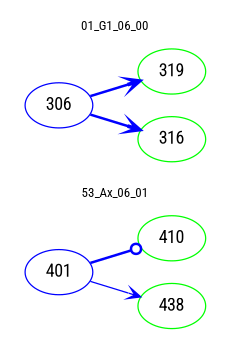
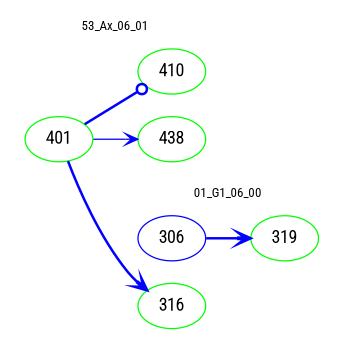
(109, 120) -> (97, 225)
(59, 272) -> (59, 139)
